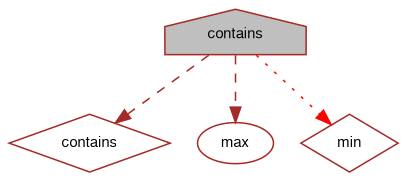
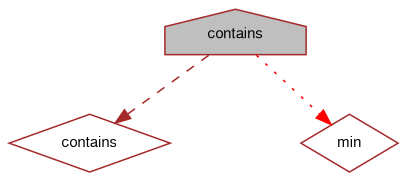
(236, 143) -> none
